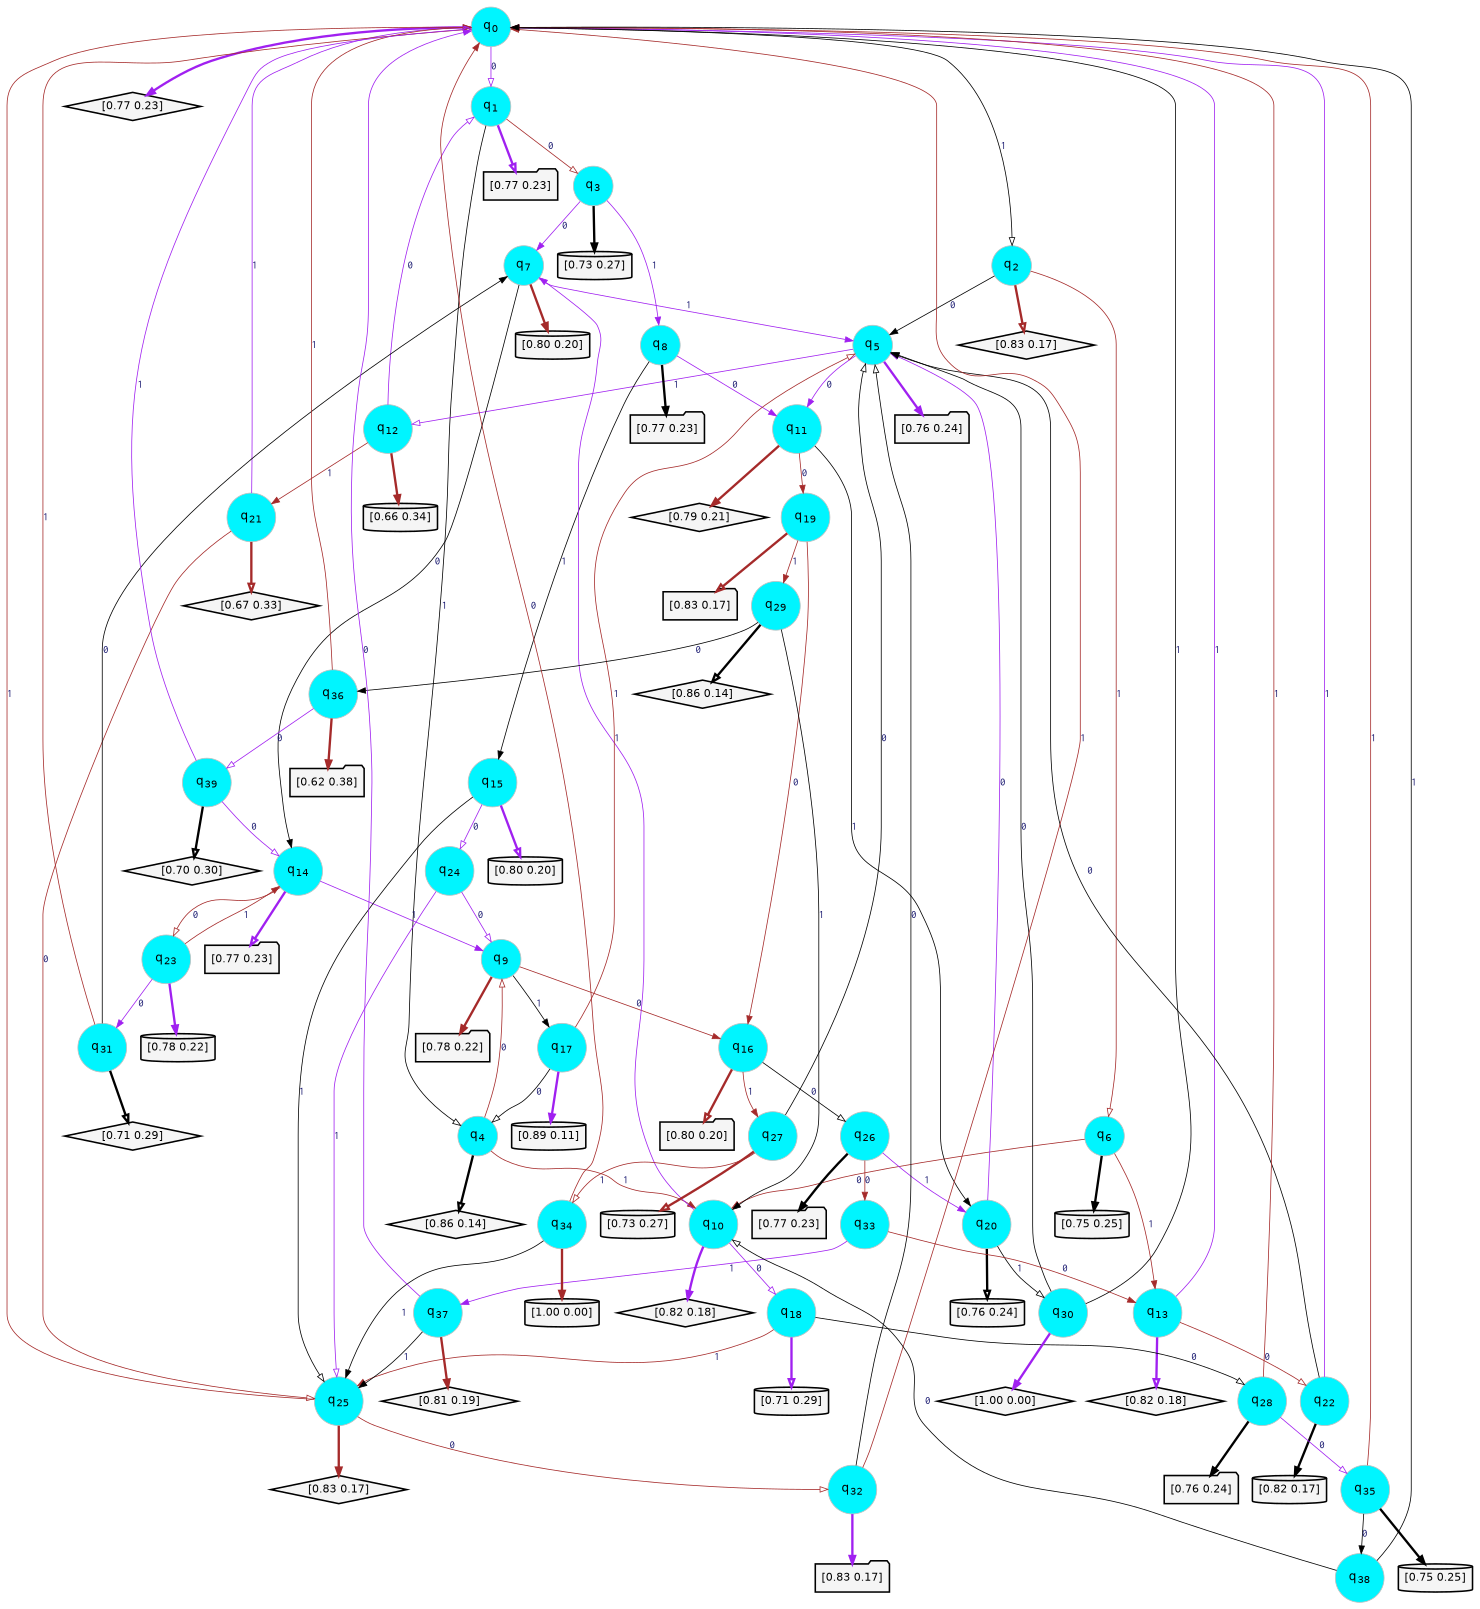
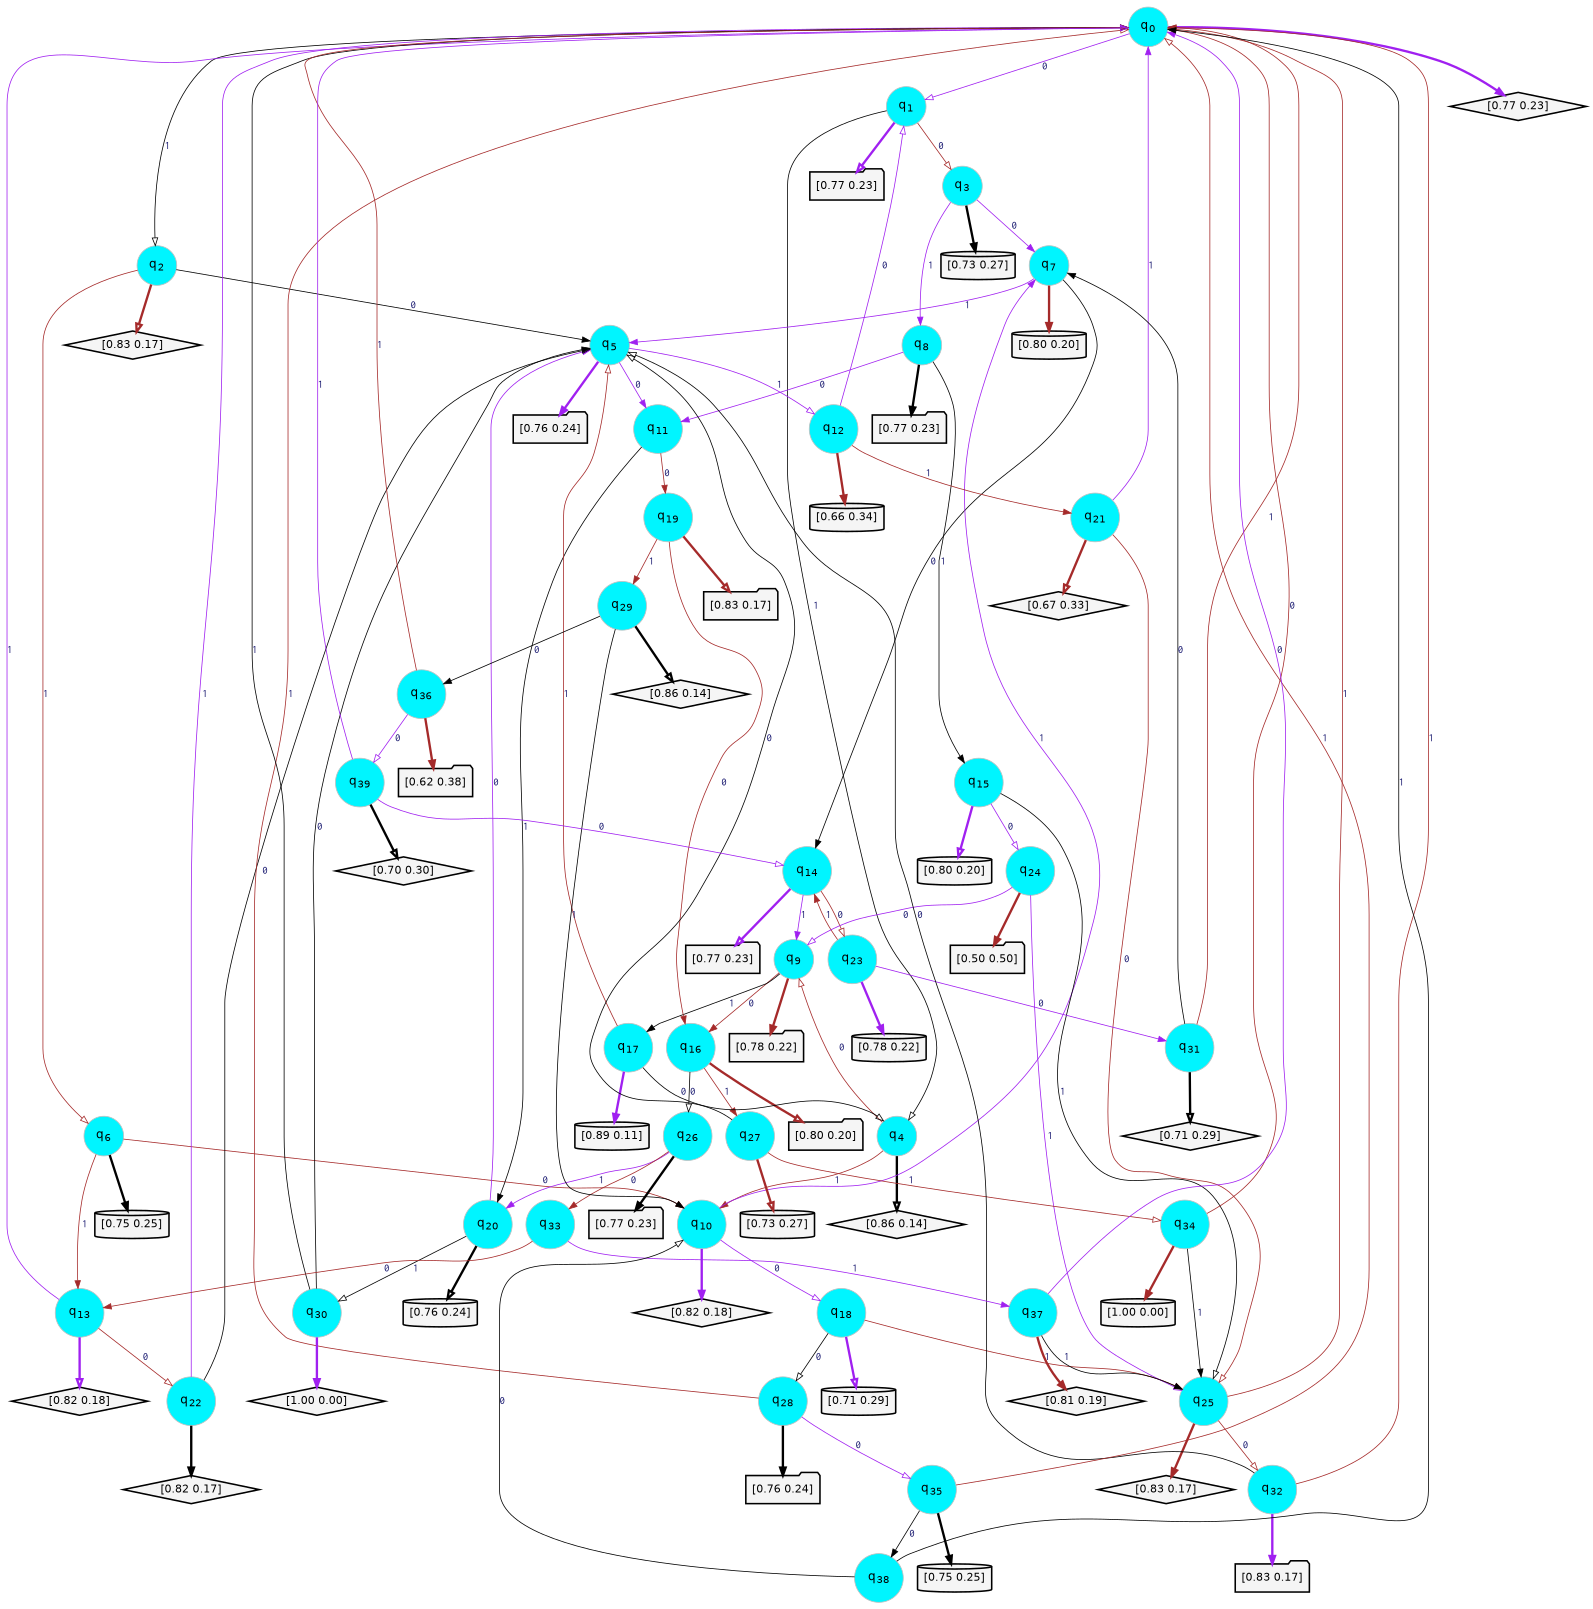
(699, 517) -> none
none -> (987, 959)
(1289, 1490) -> (191, 1490)
